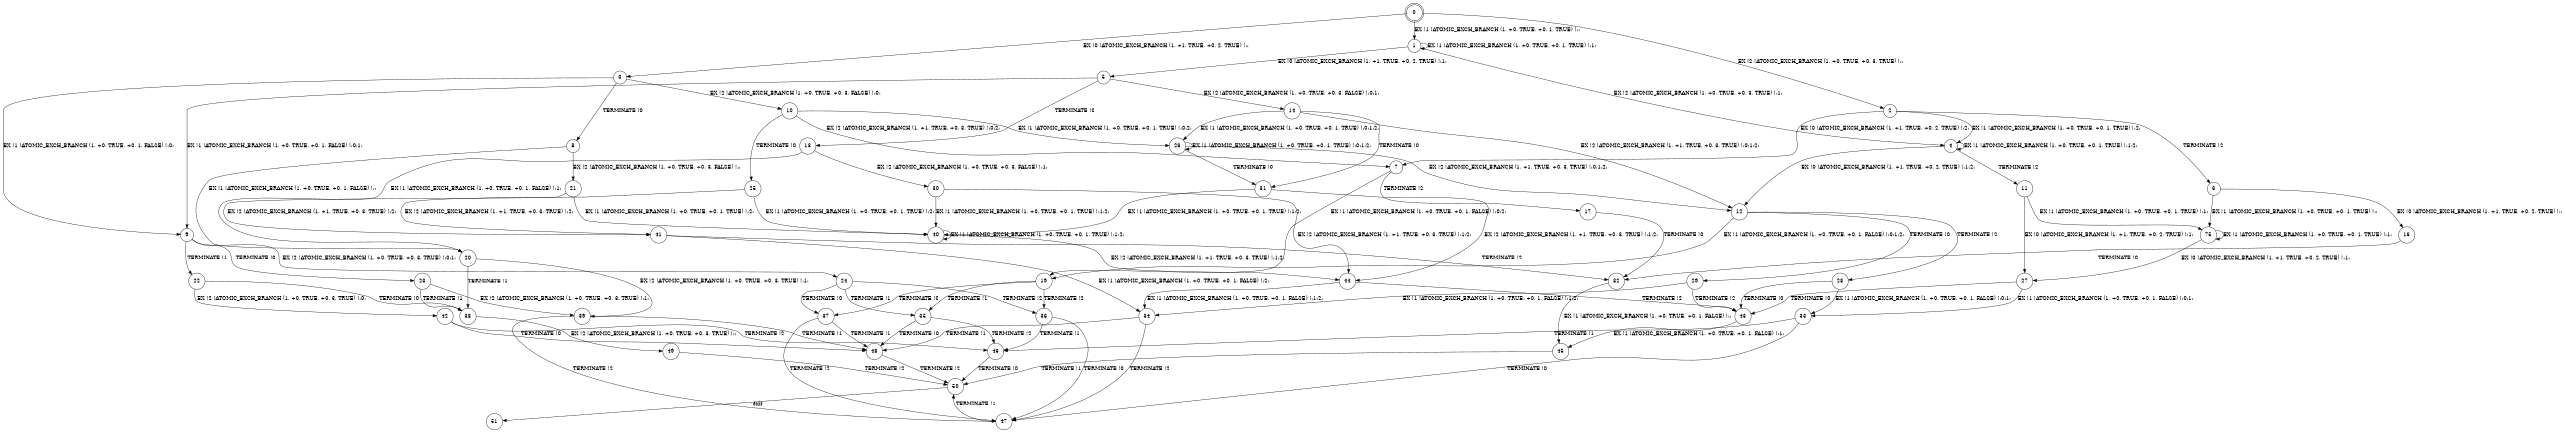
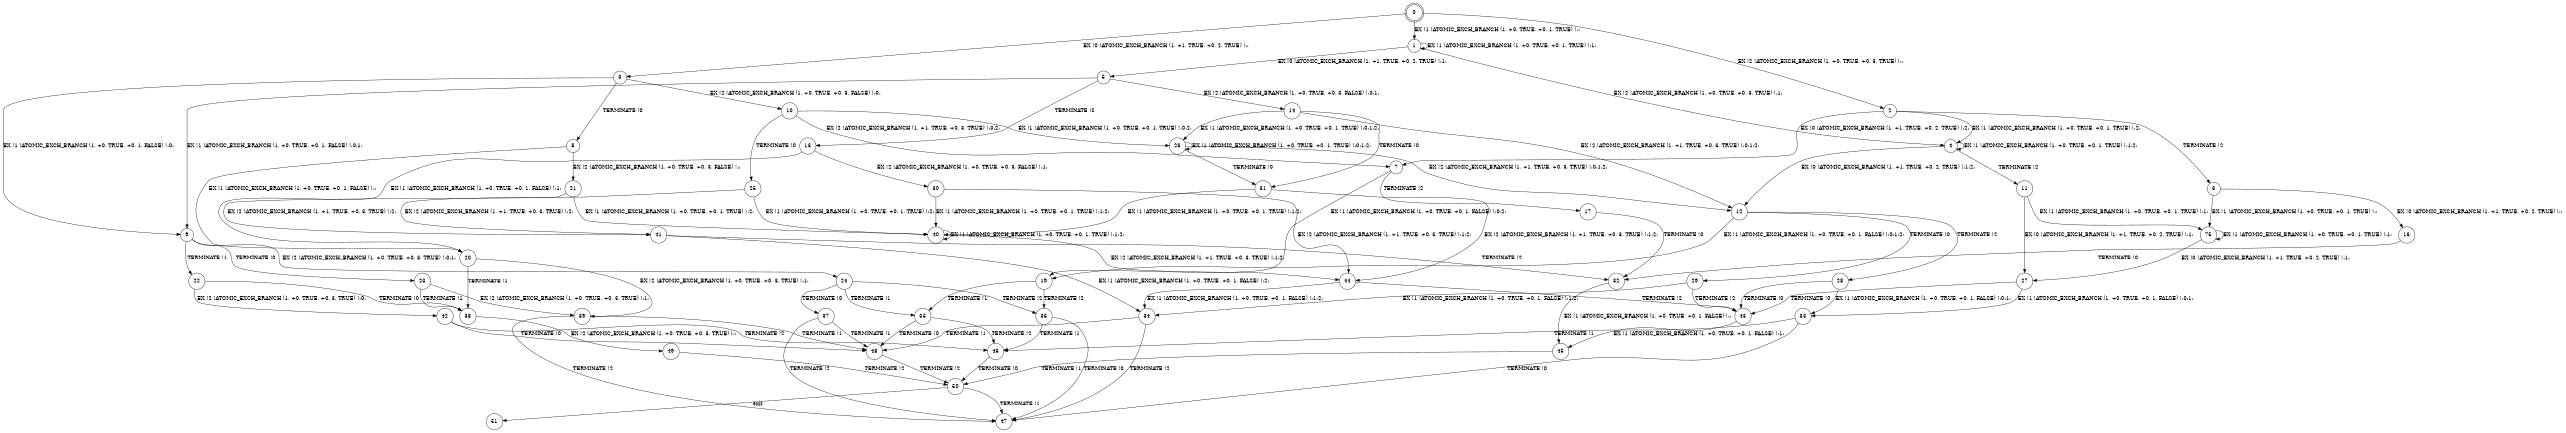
(930, 290) -> none
(967, 416) -> (986, 394)
